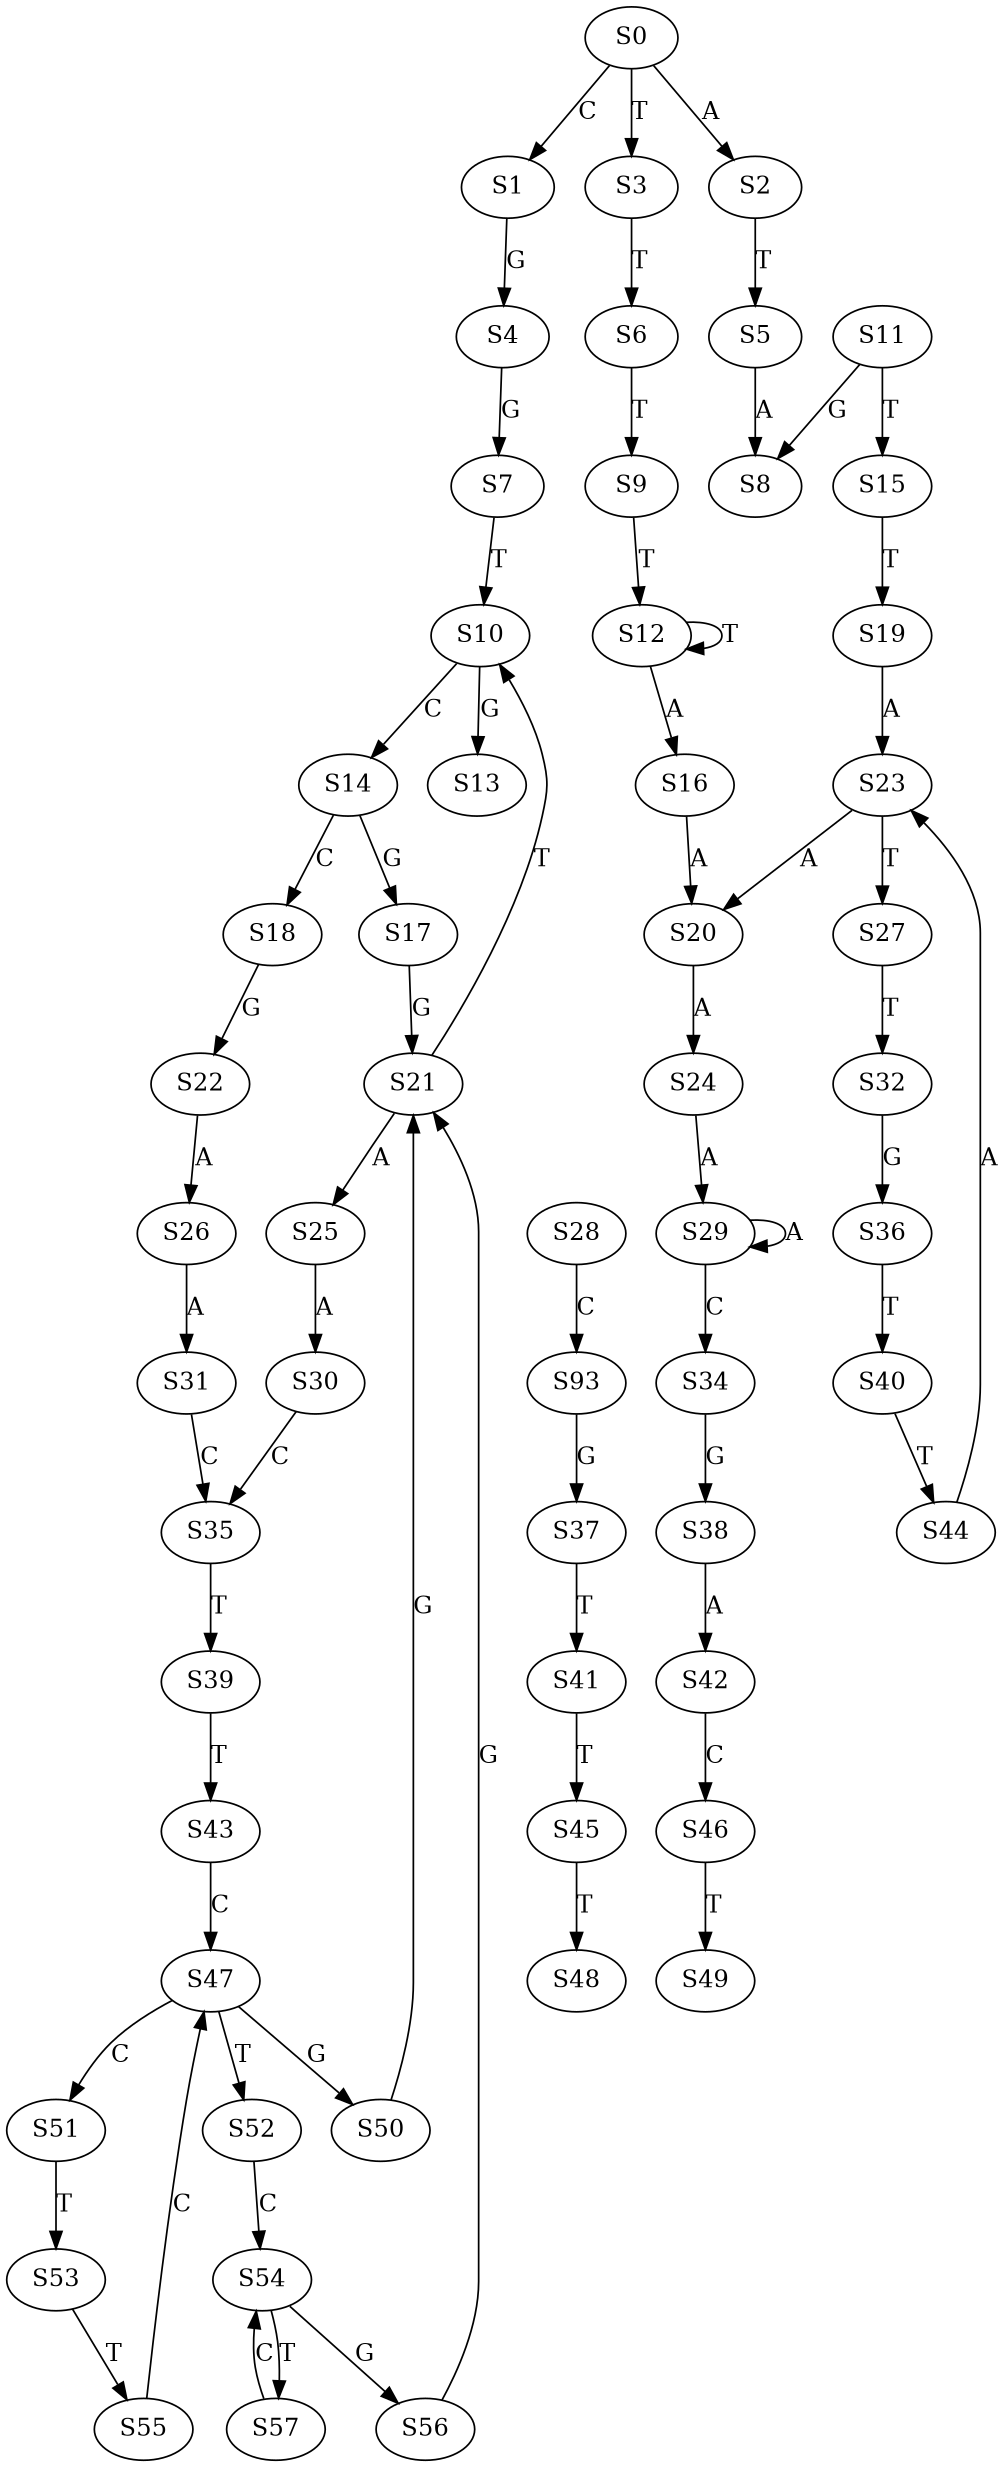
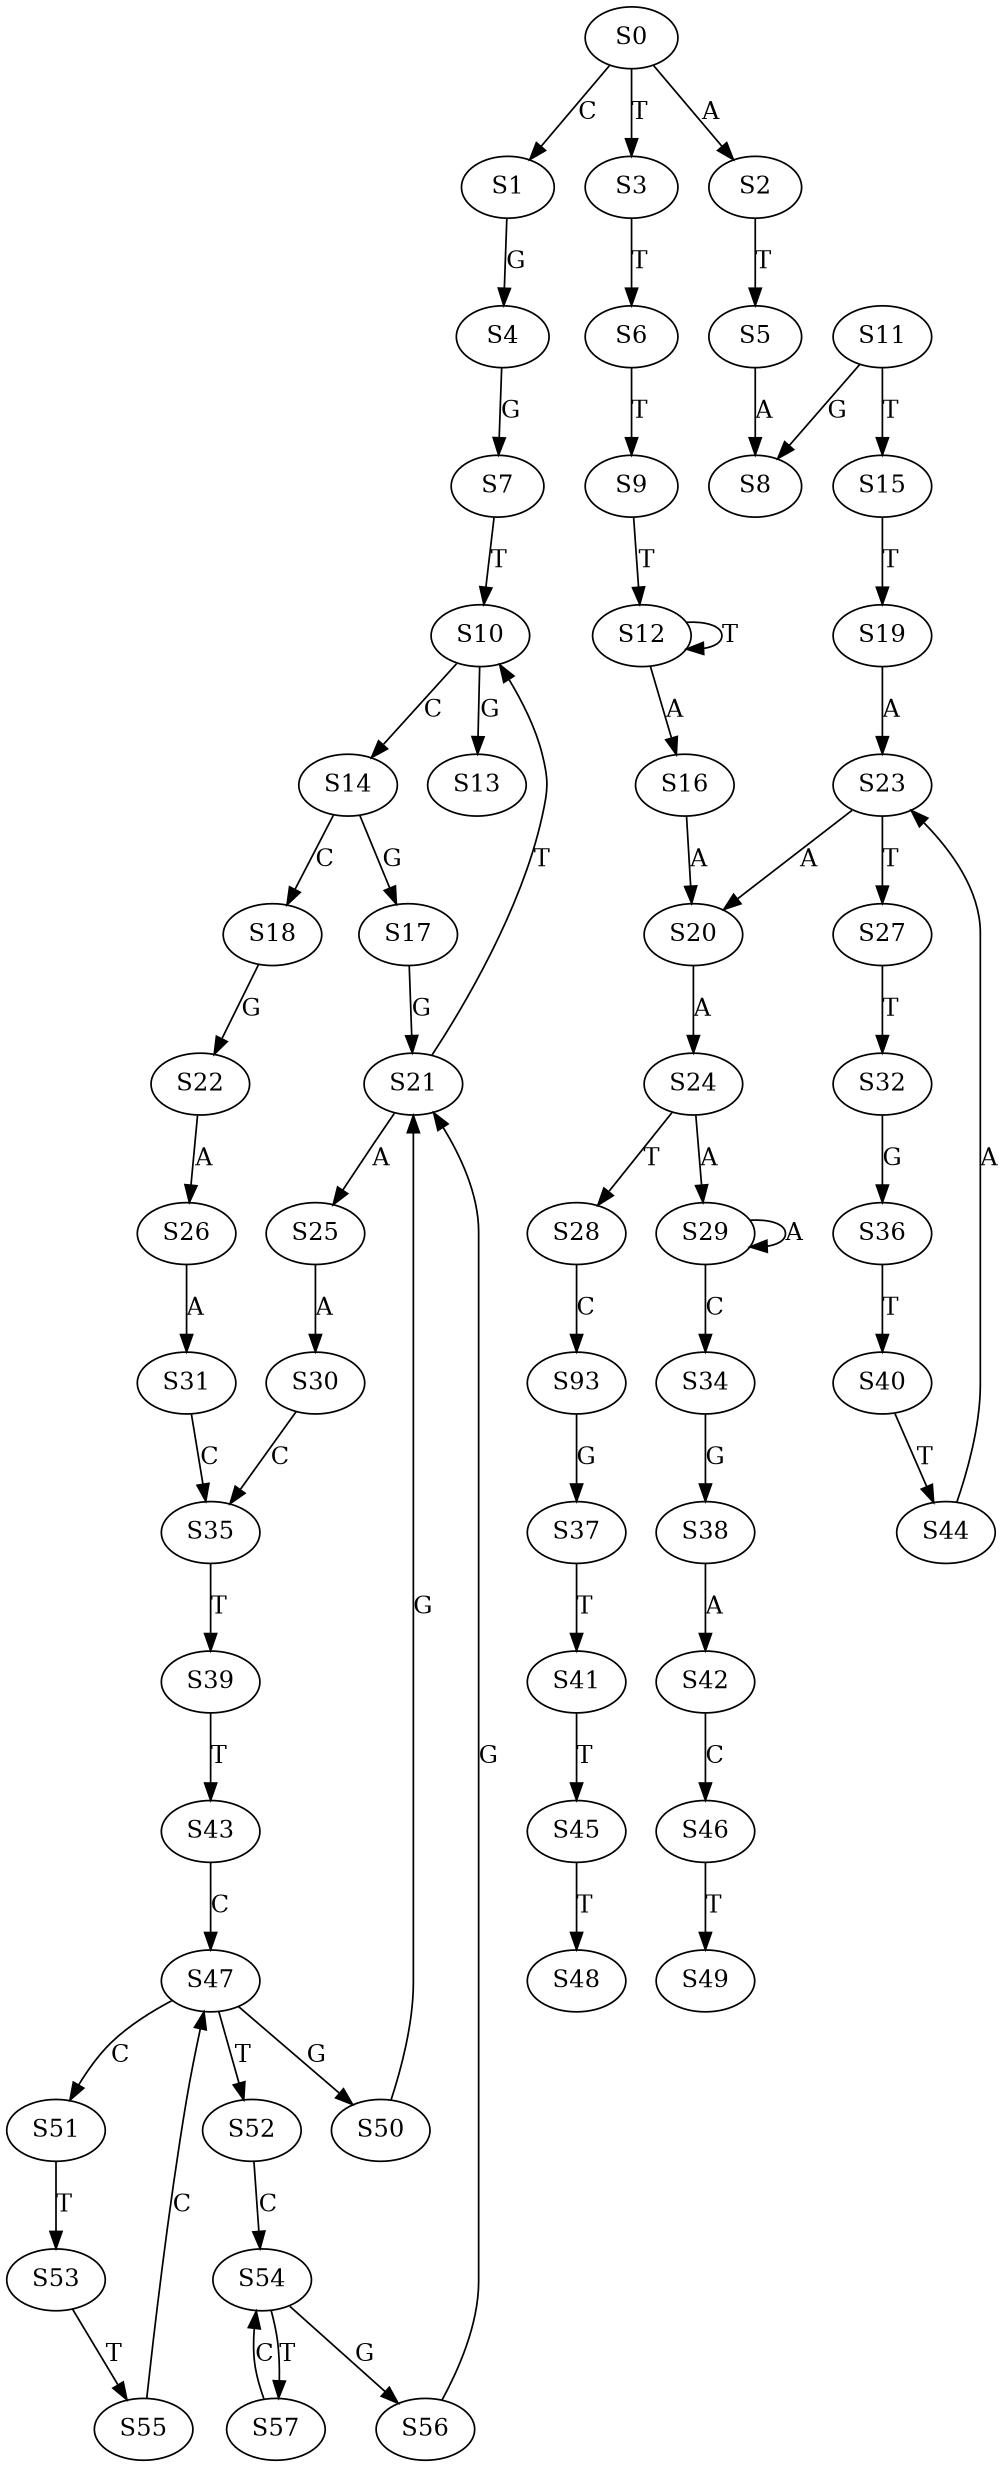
none -> (640, 1152)
